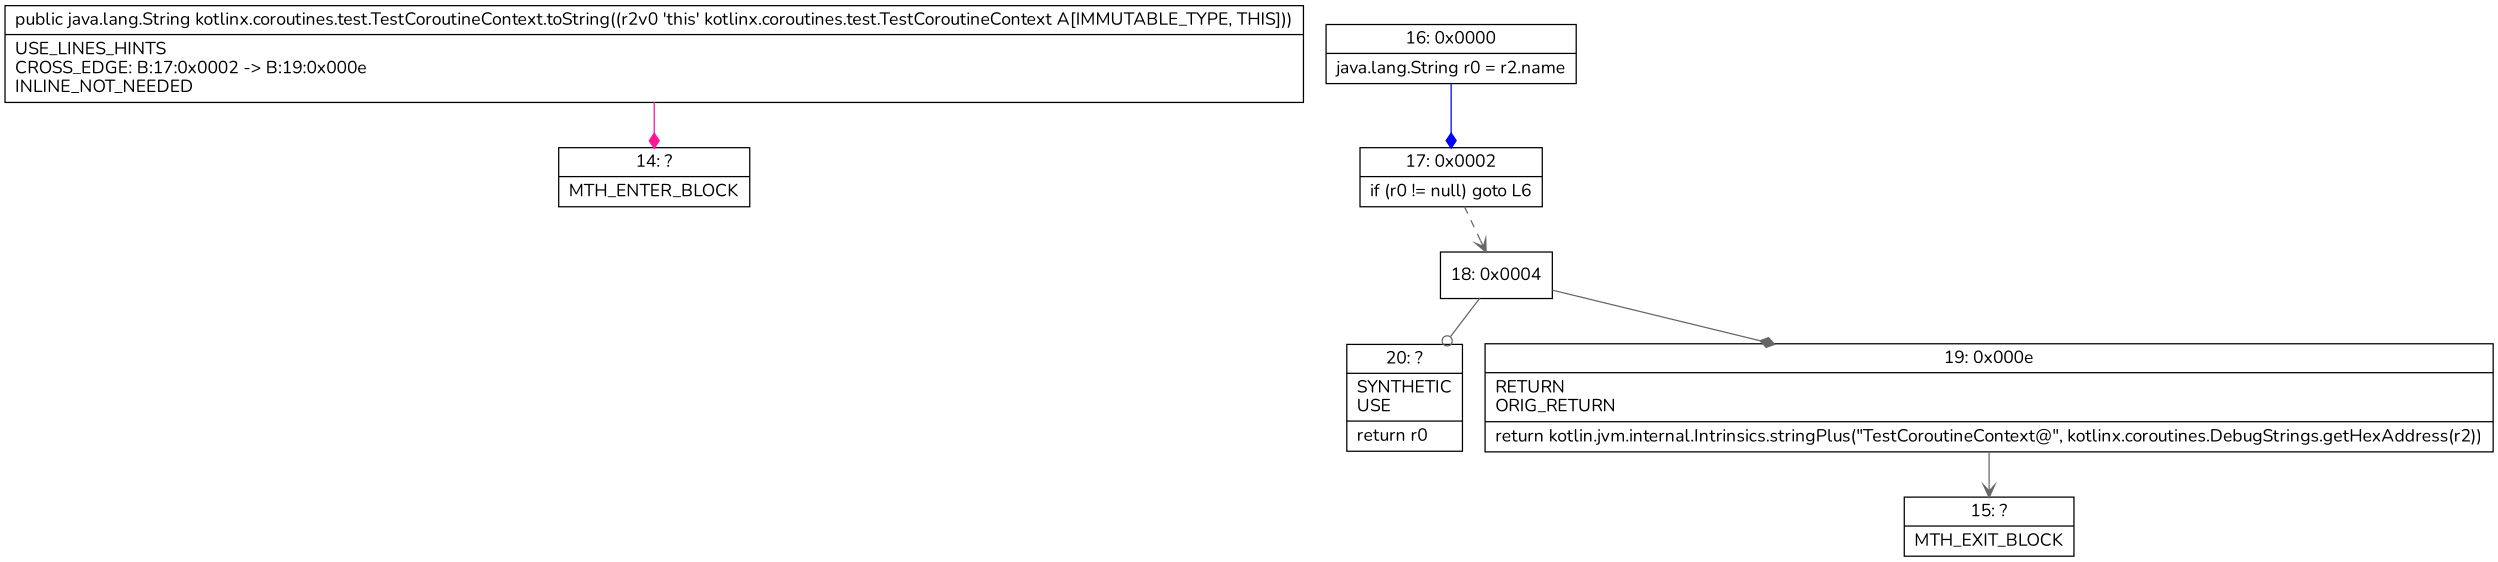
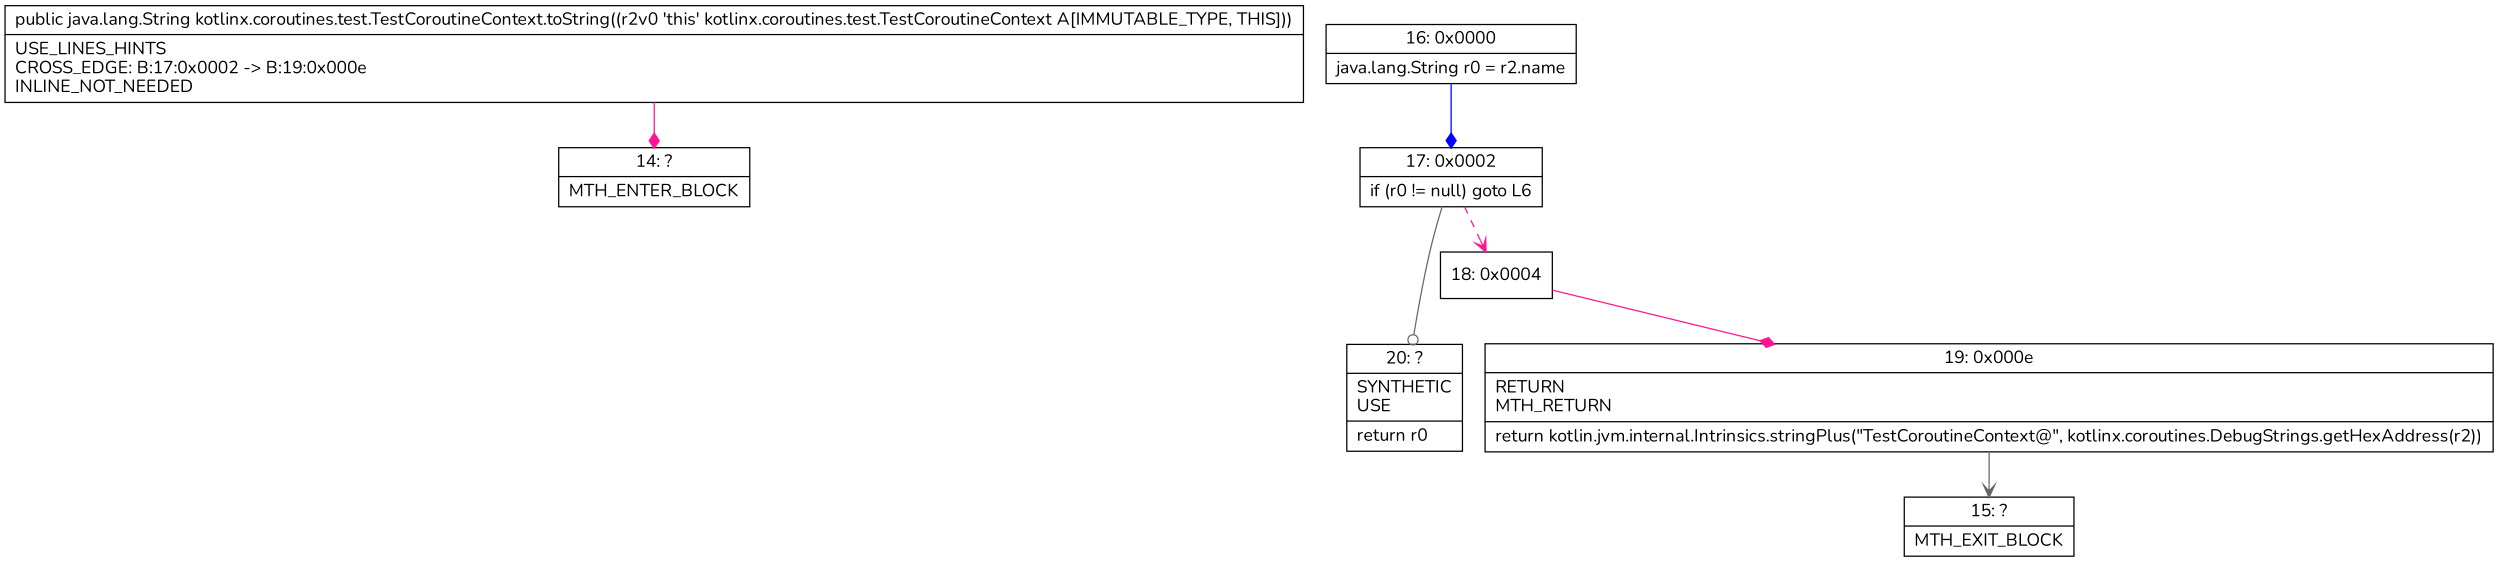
(1472, 224) -> (1472, 224)
(1656, 315) -> (1656, 315)
(1465, 317) -> (1426, 270)
(1556, 406) -> (1554, 406)
